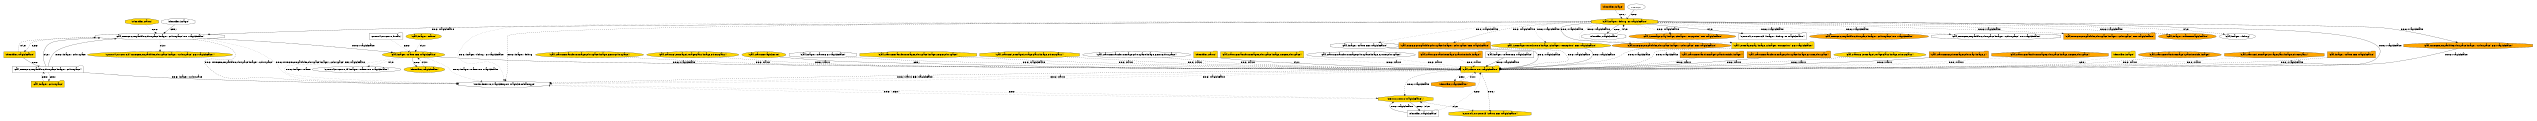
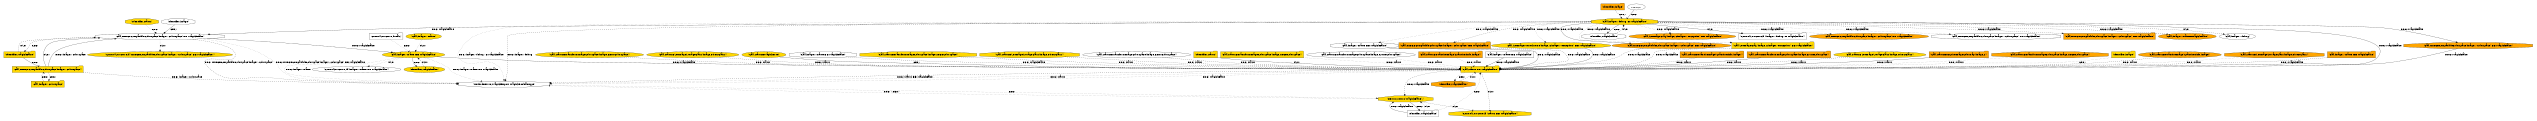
(48, 69) -> (48, 69)
(270, 81) -> (270, 81)
(1492, 92) -> (1491, 92)
